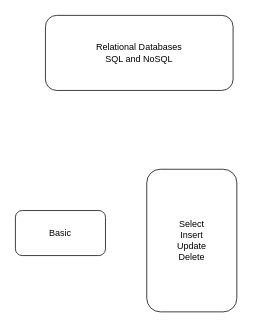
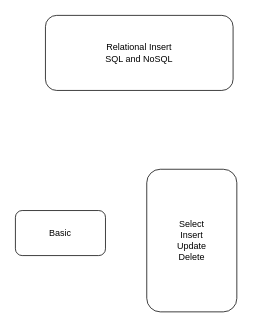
(139, 53) -> (139, 53)
